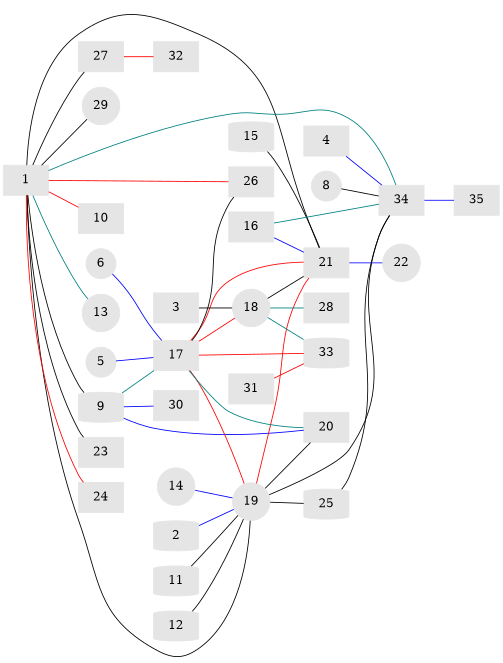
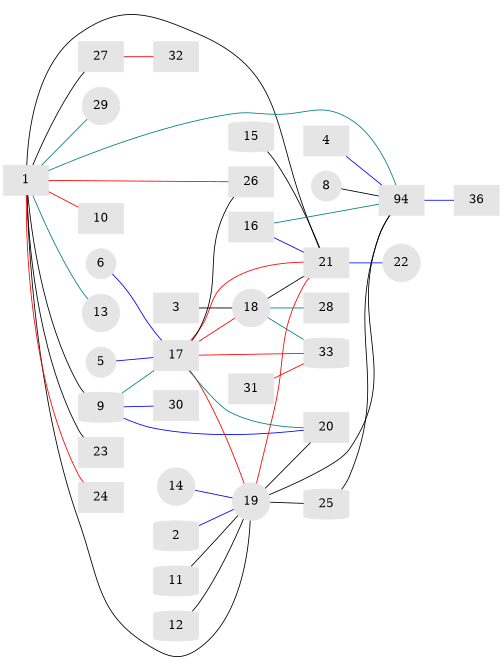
(64, 142) -> (64, 142)
(402, 200) -> (402, 200)
(477, 200) -> (477, 200)
